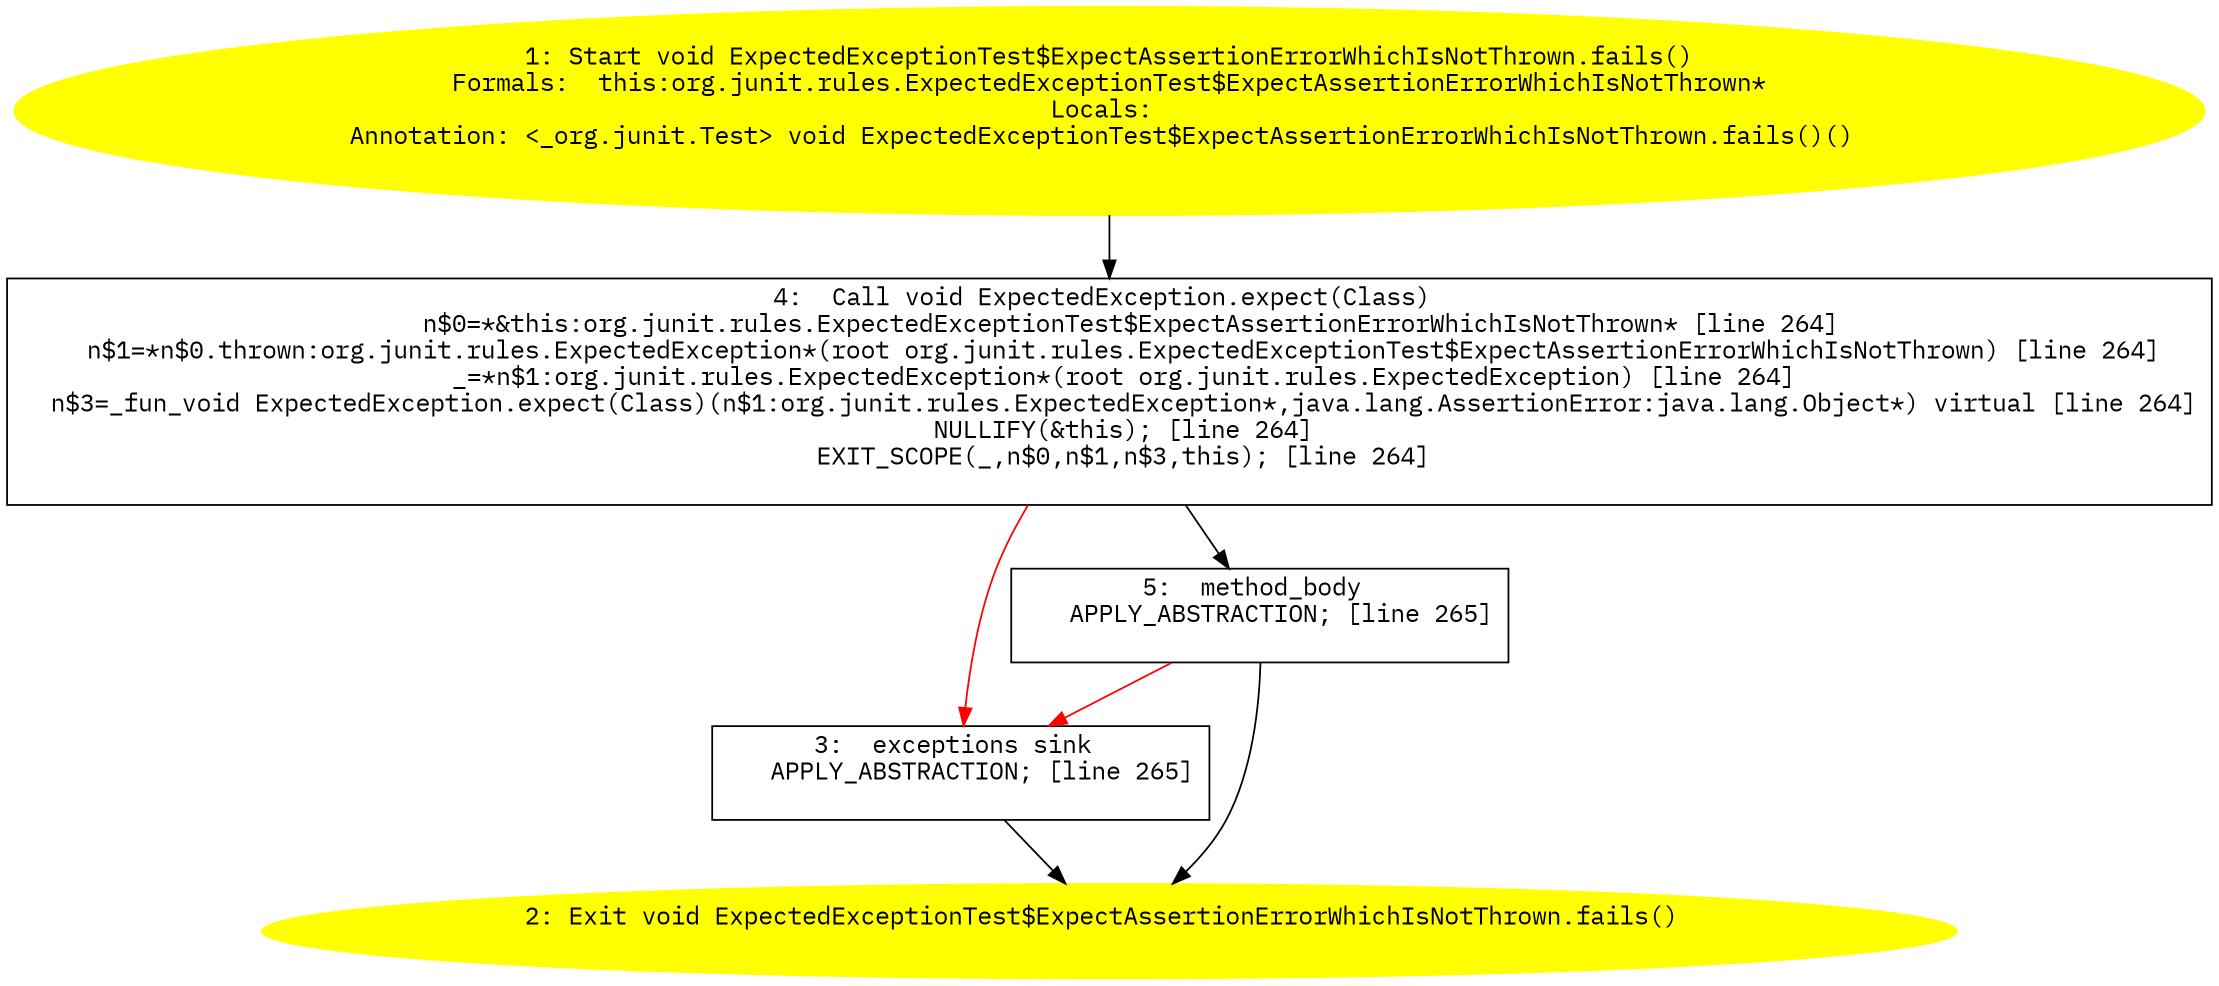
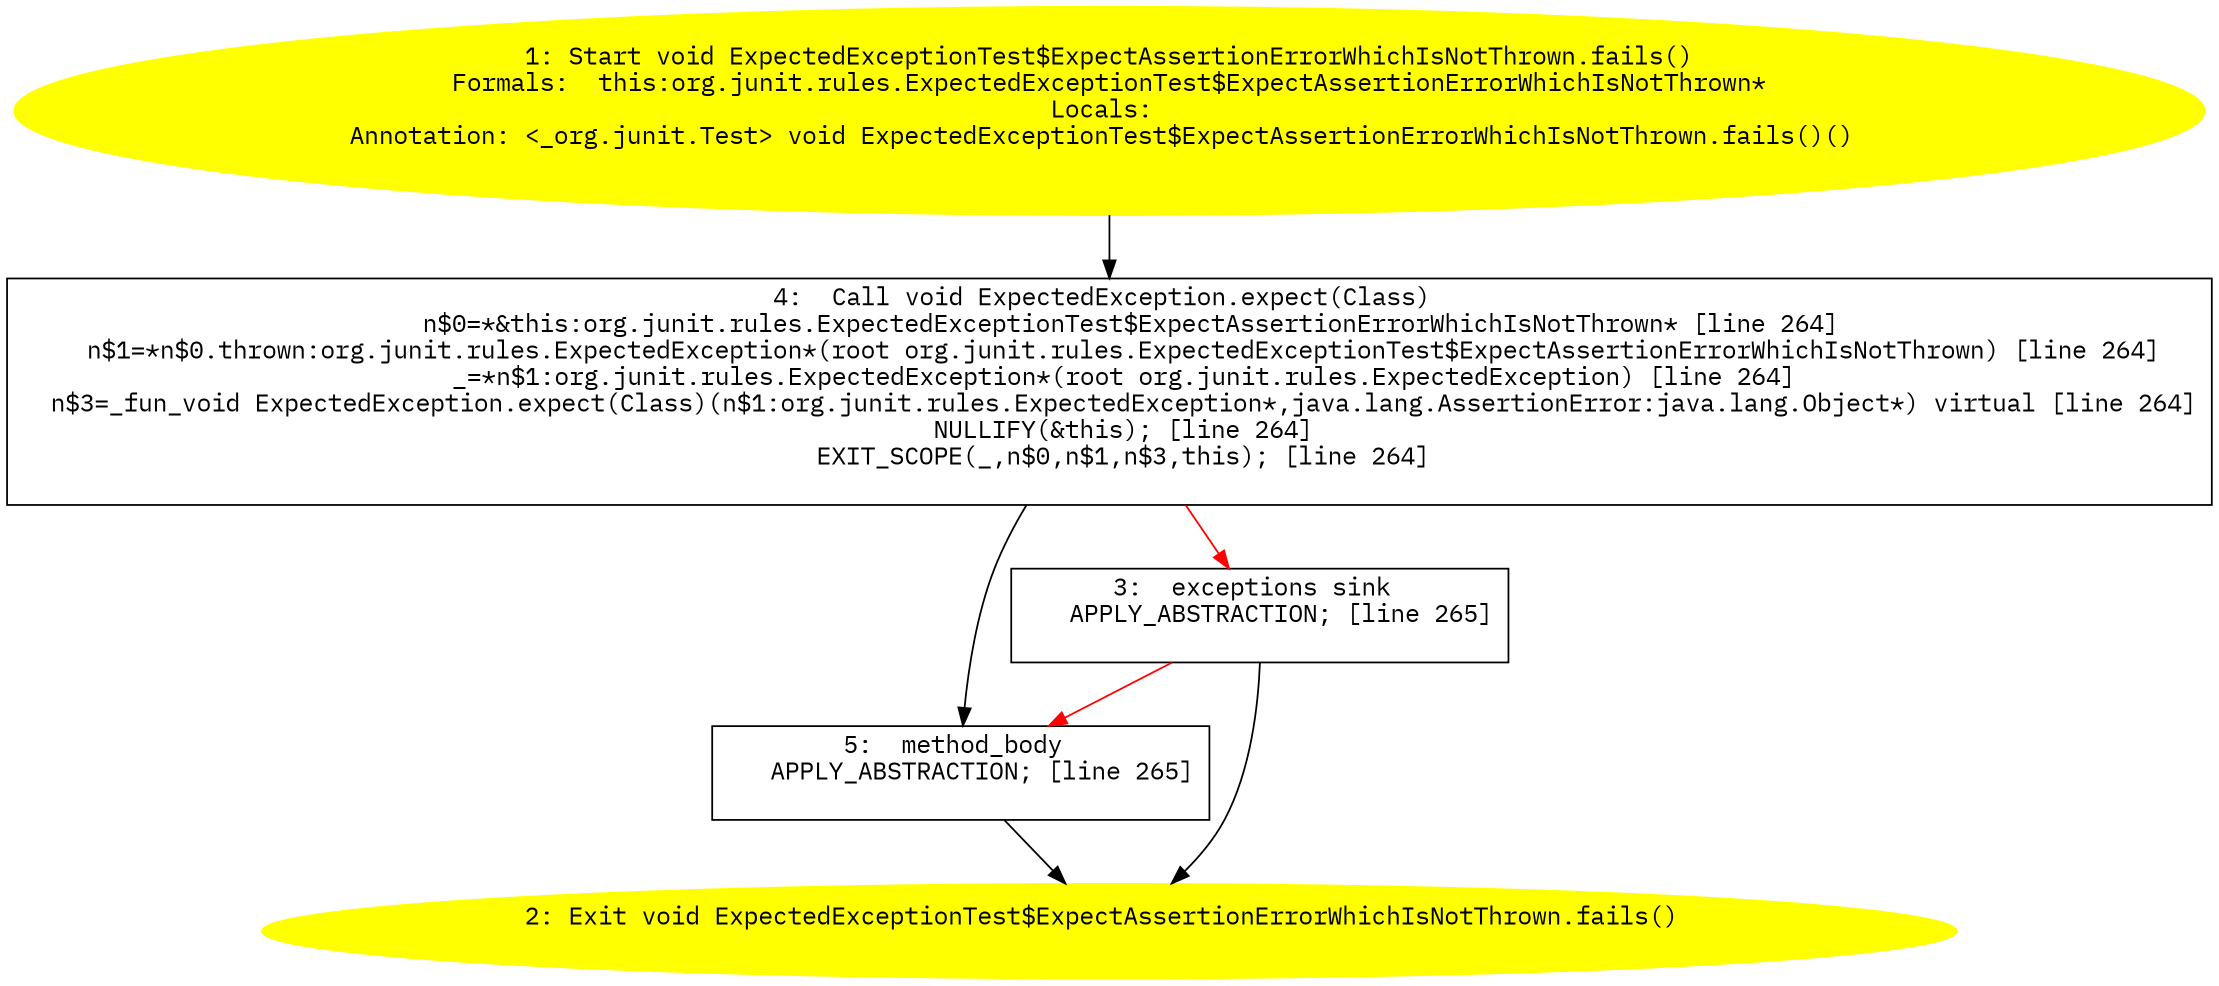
(1118, 690) -> (1118, 690)
